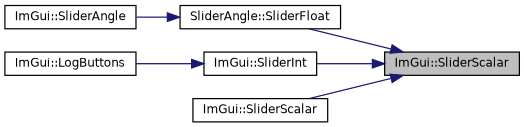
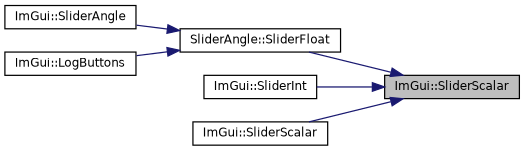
(164, 64) -> (152, 54)
